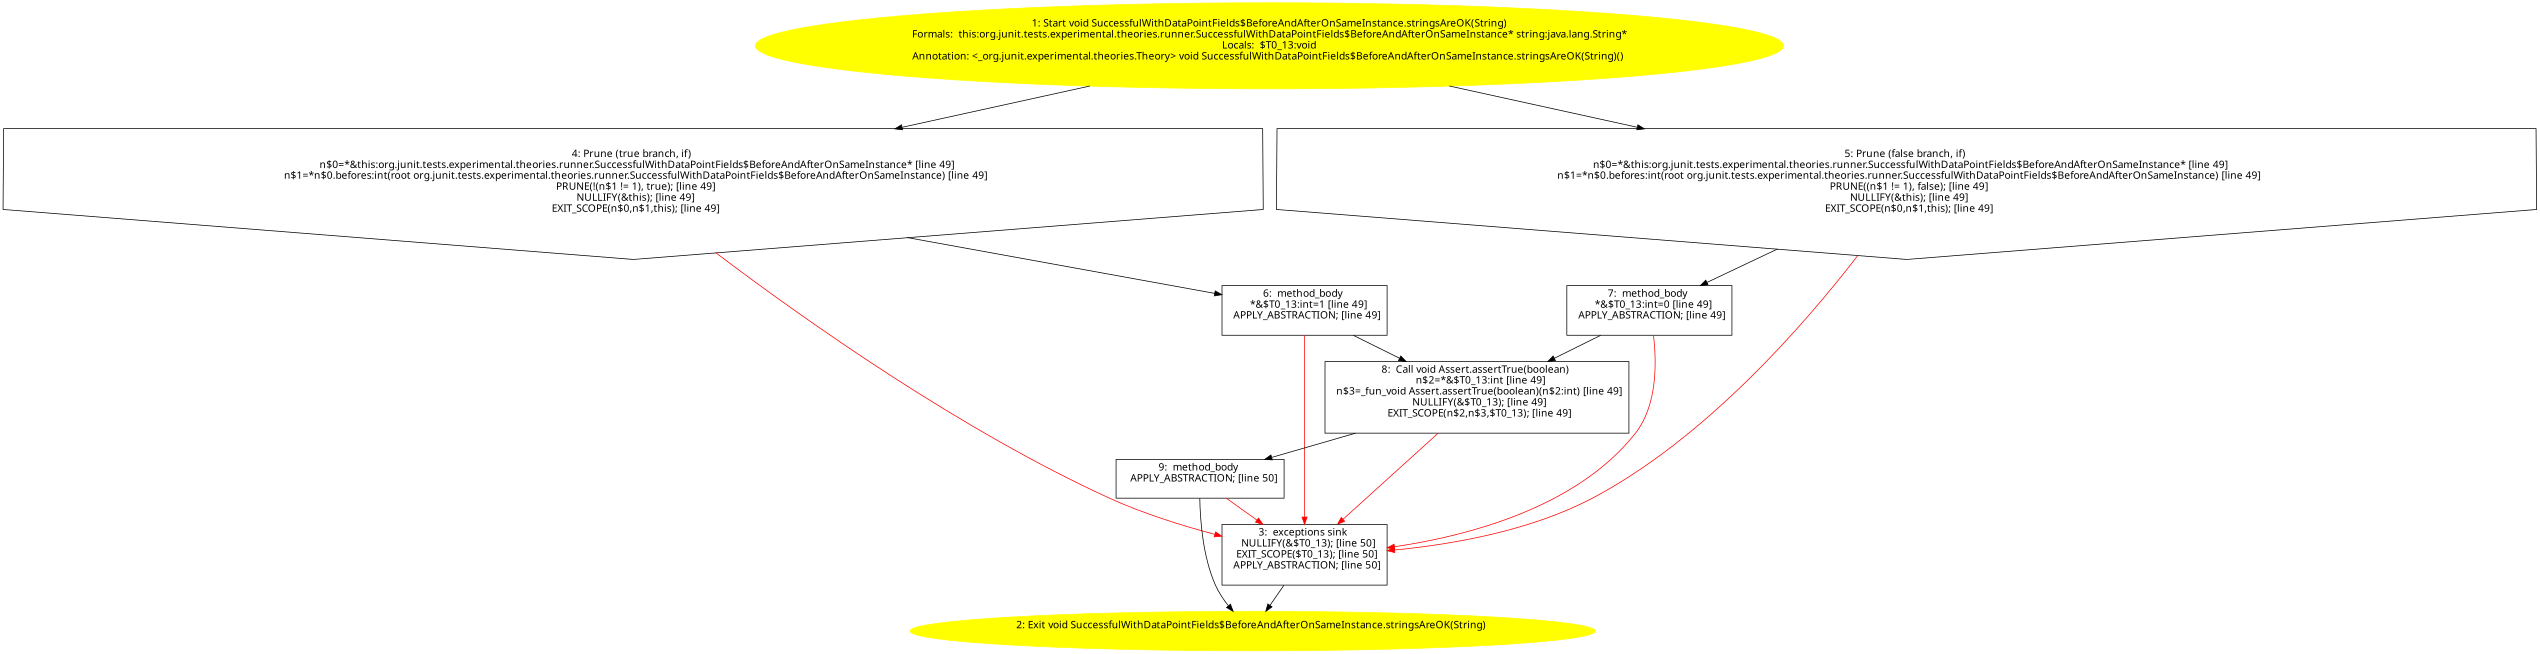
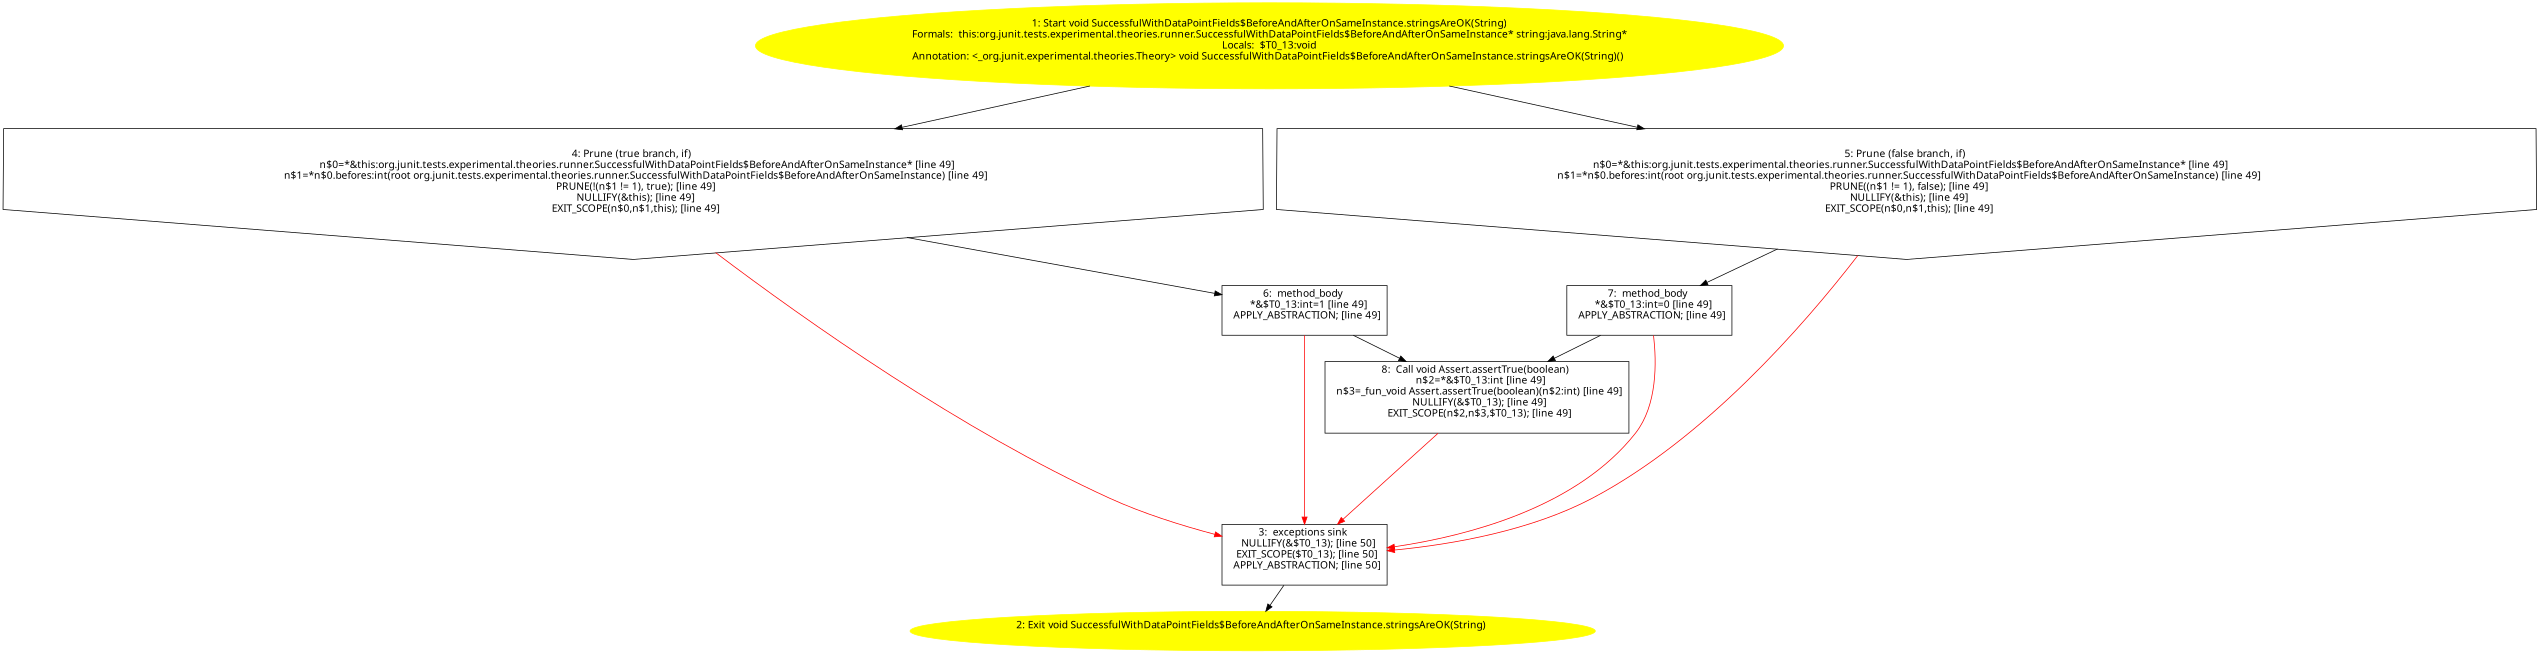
(1200, 479) -> none
